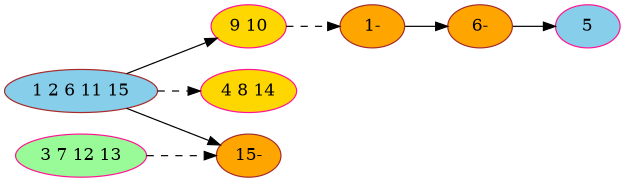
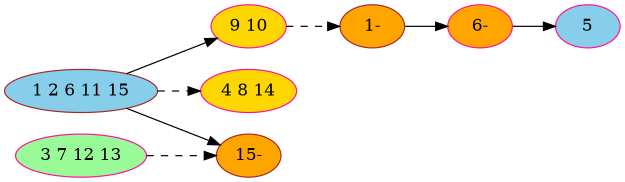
(480, 26) -> (480, 26)
